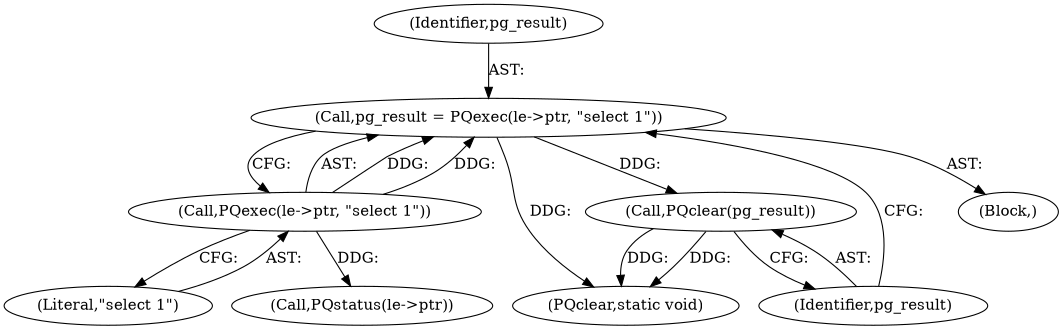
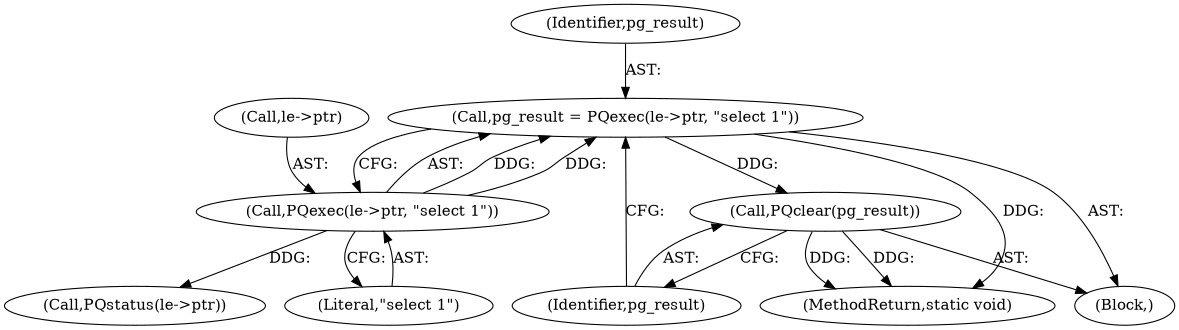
none -> (292, 118)
none -> (978, 260)
(626, 306) -> (908, 306)
